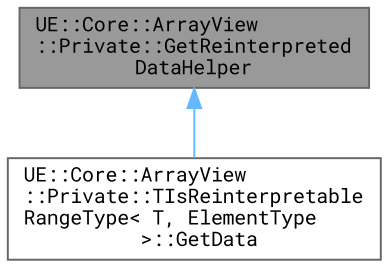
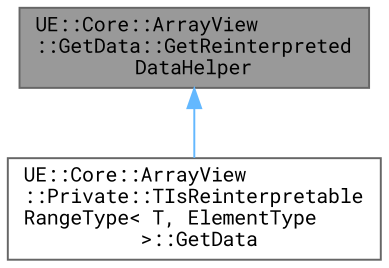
(194, 48) -> (194, 48)
